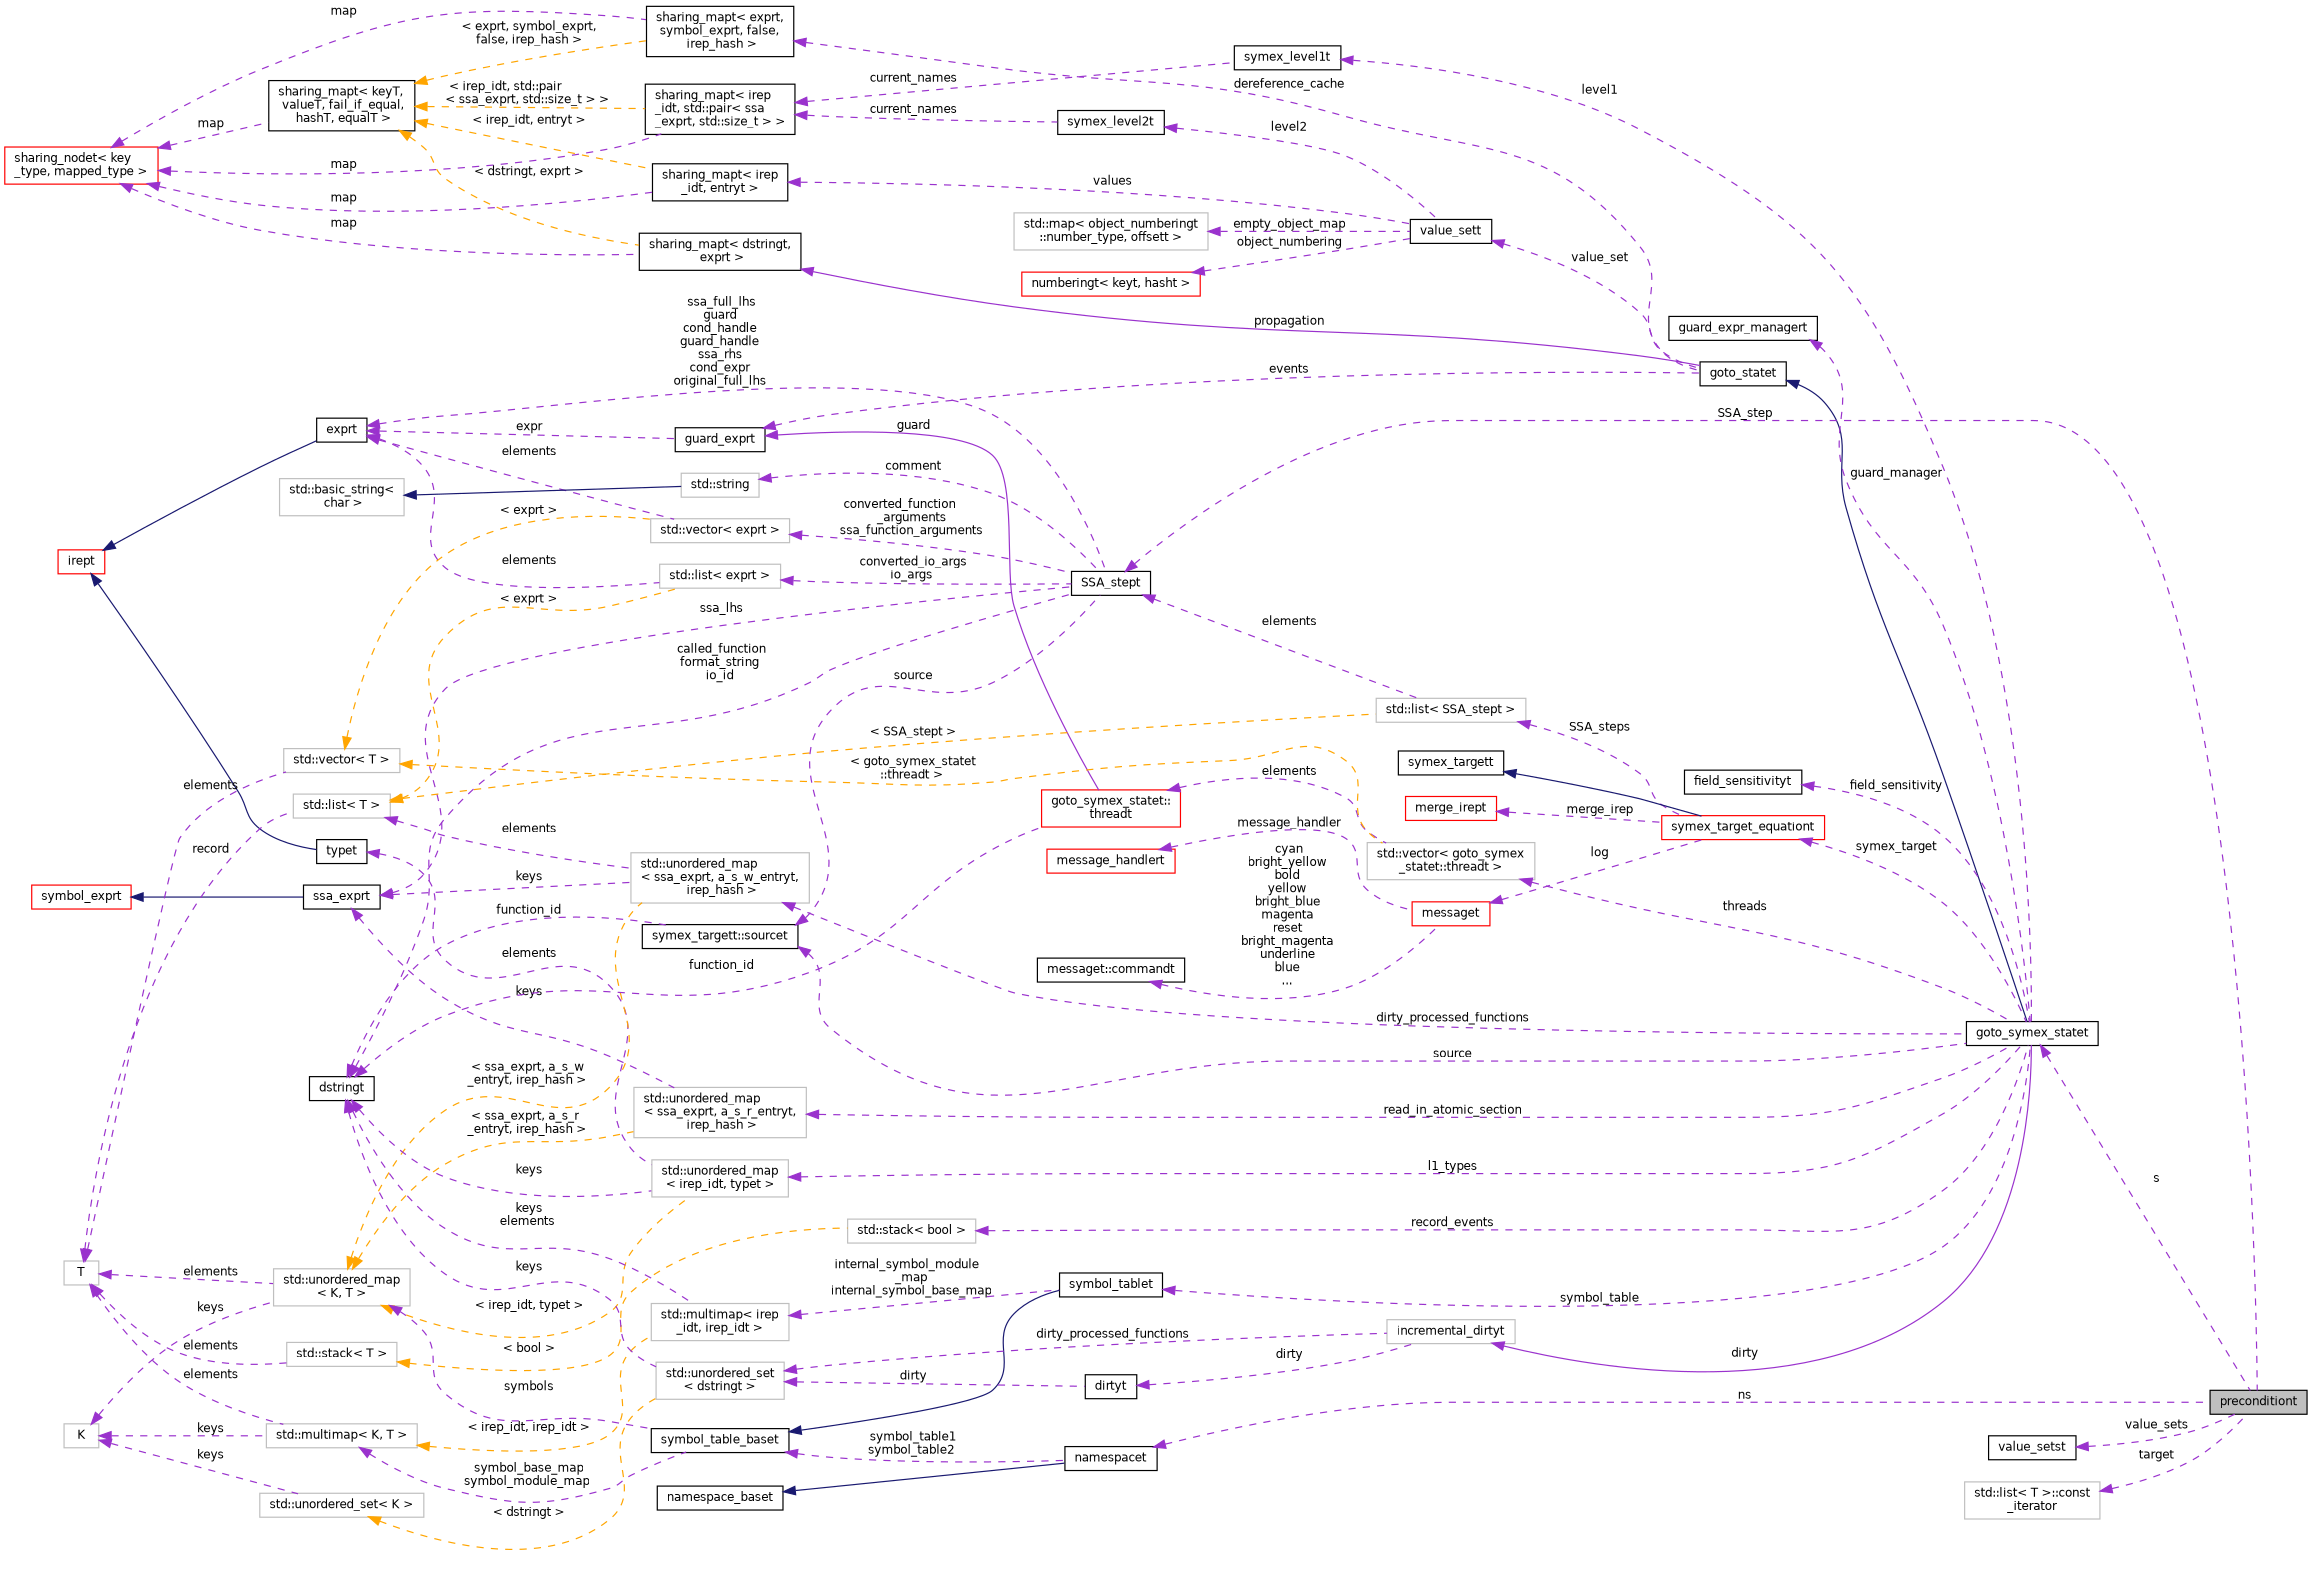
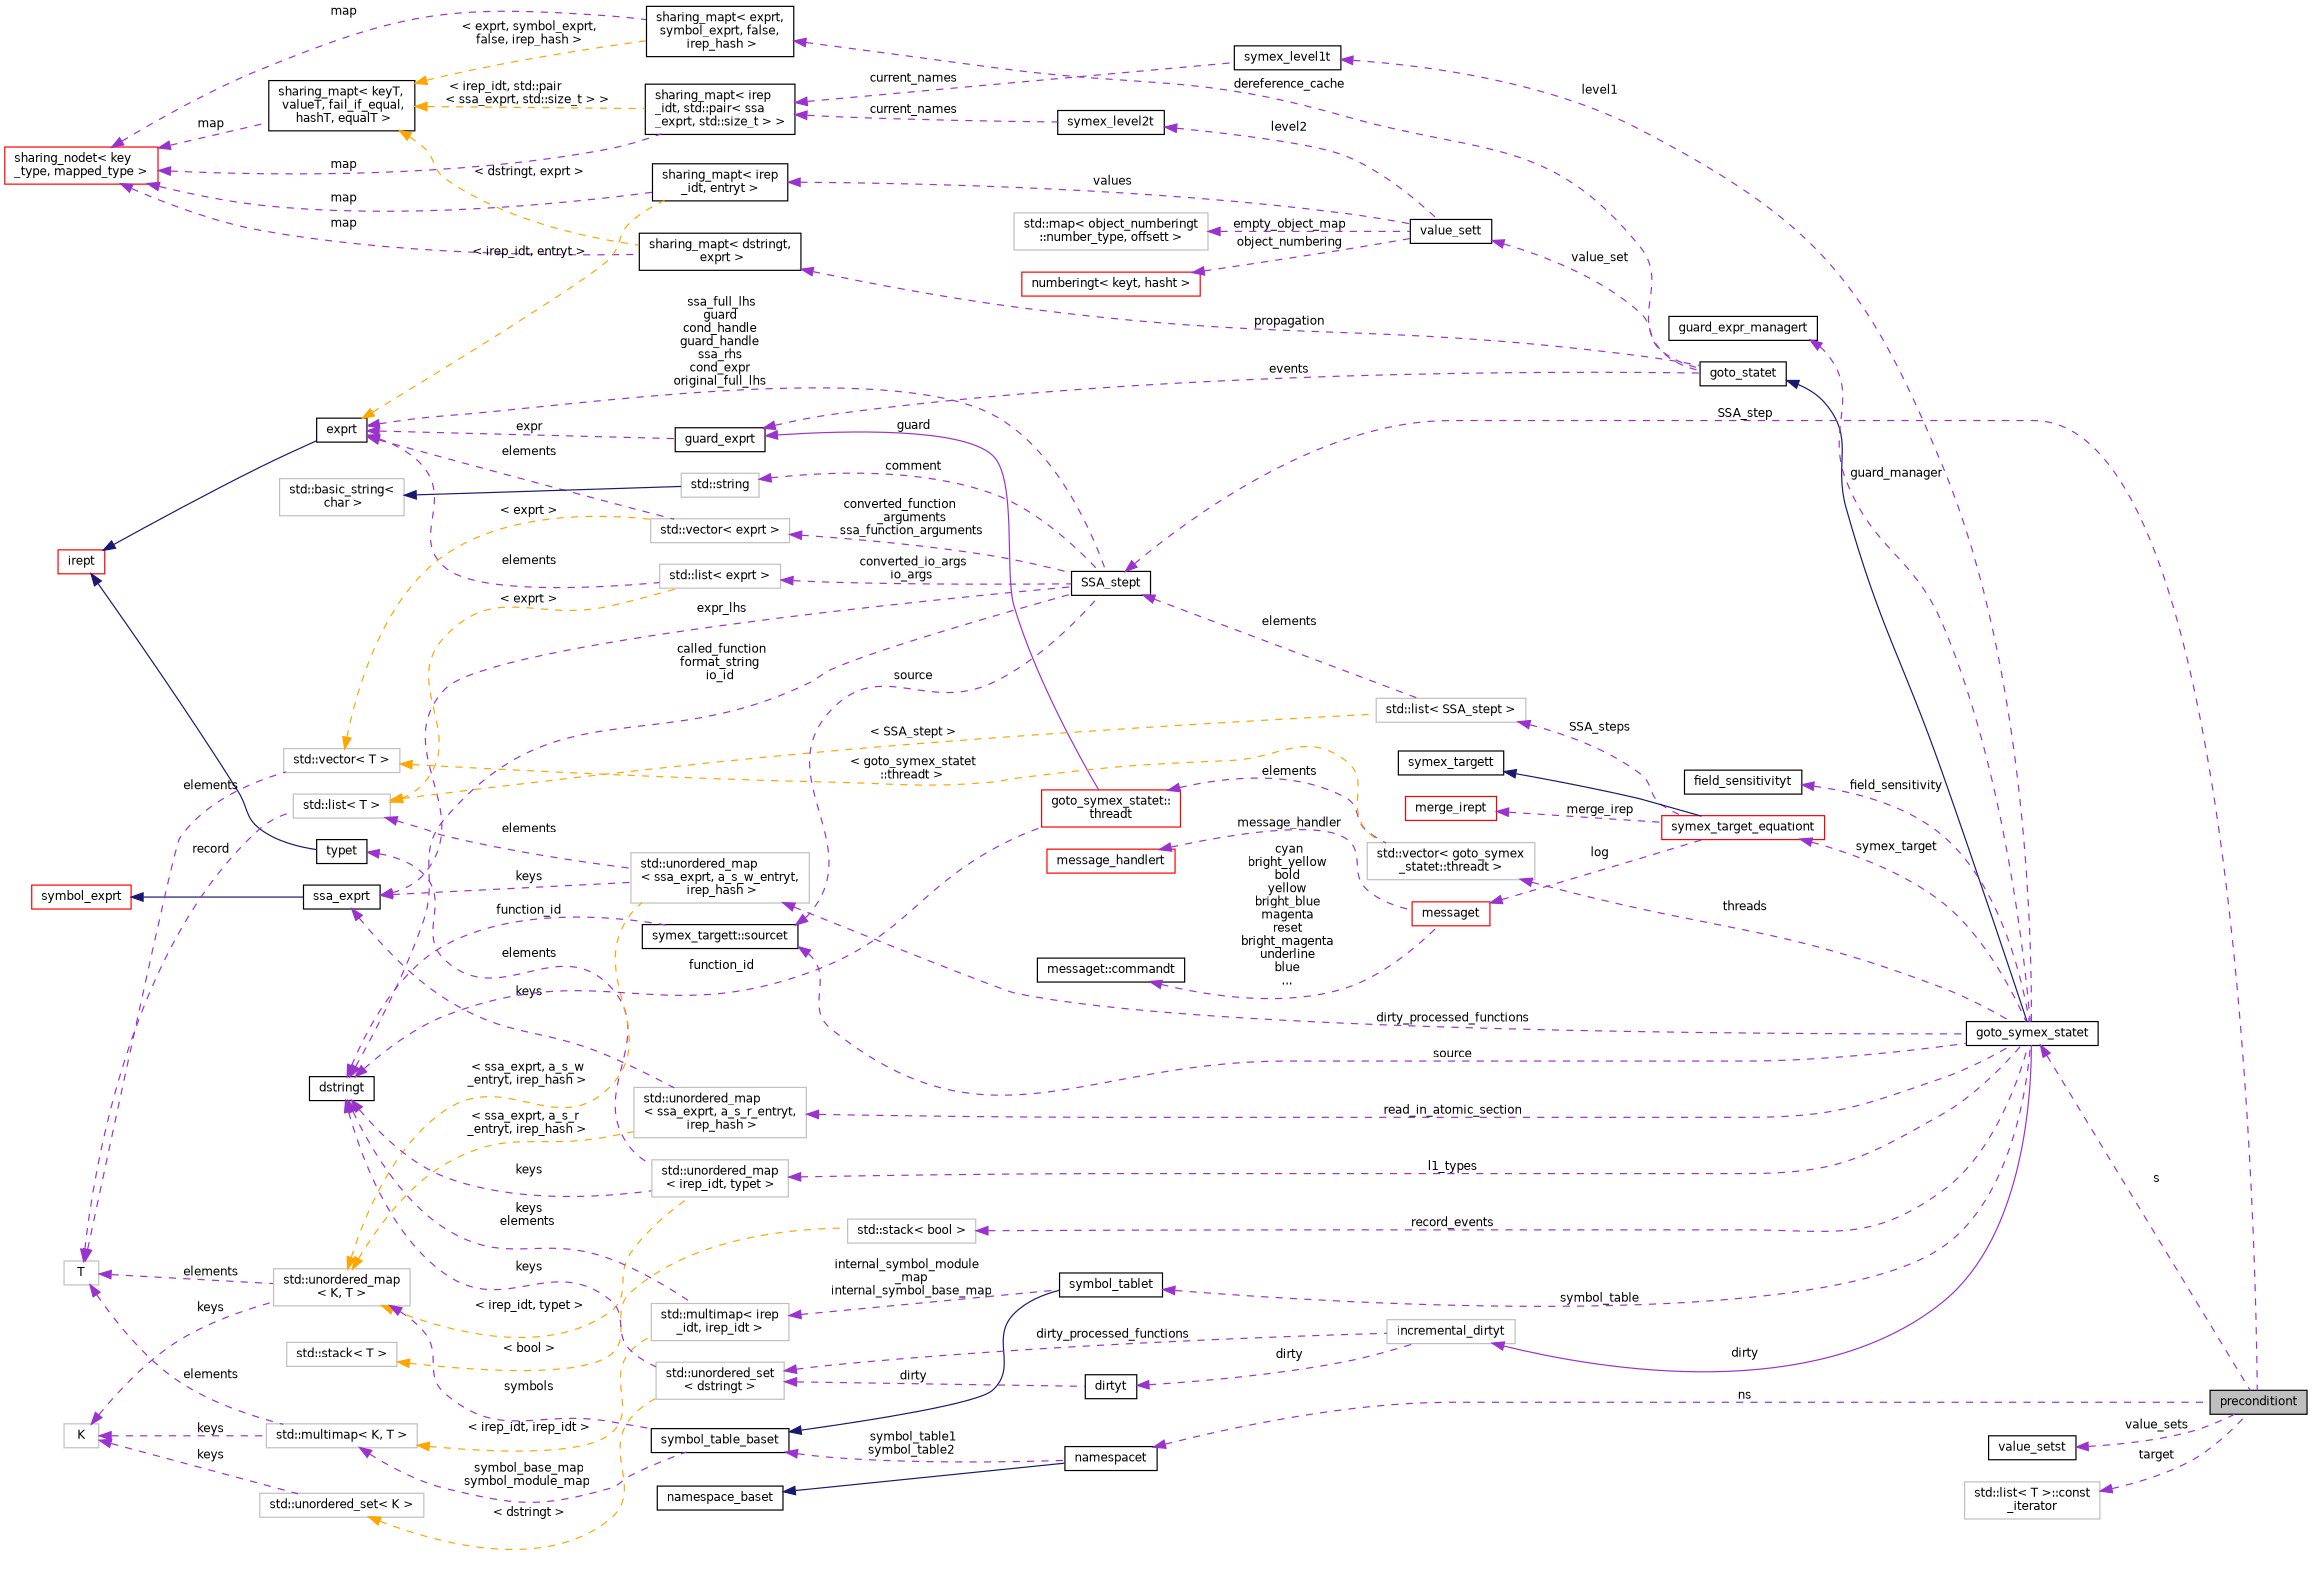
(539, 146) -> (528, 316)
(1255, 329) -> (1255, 329)
(720, 609) -> (720, 609)
(183, 1354) -> none
